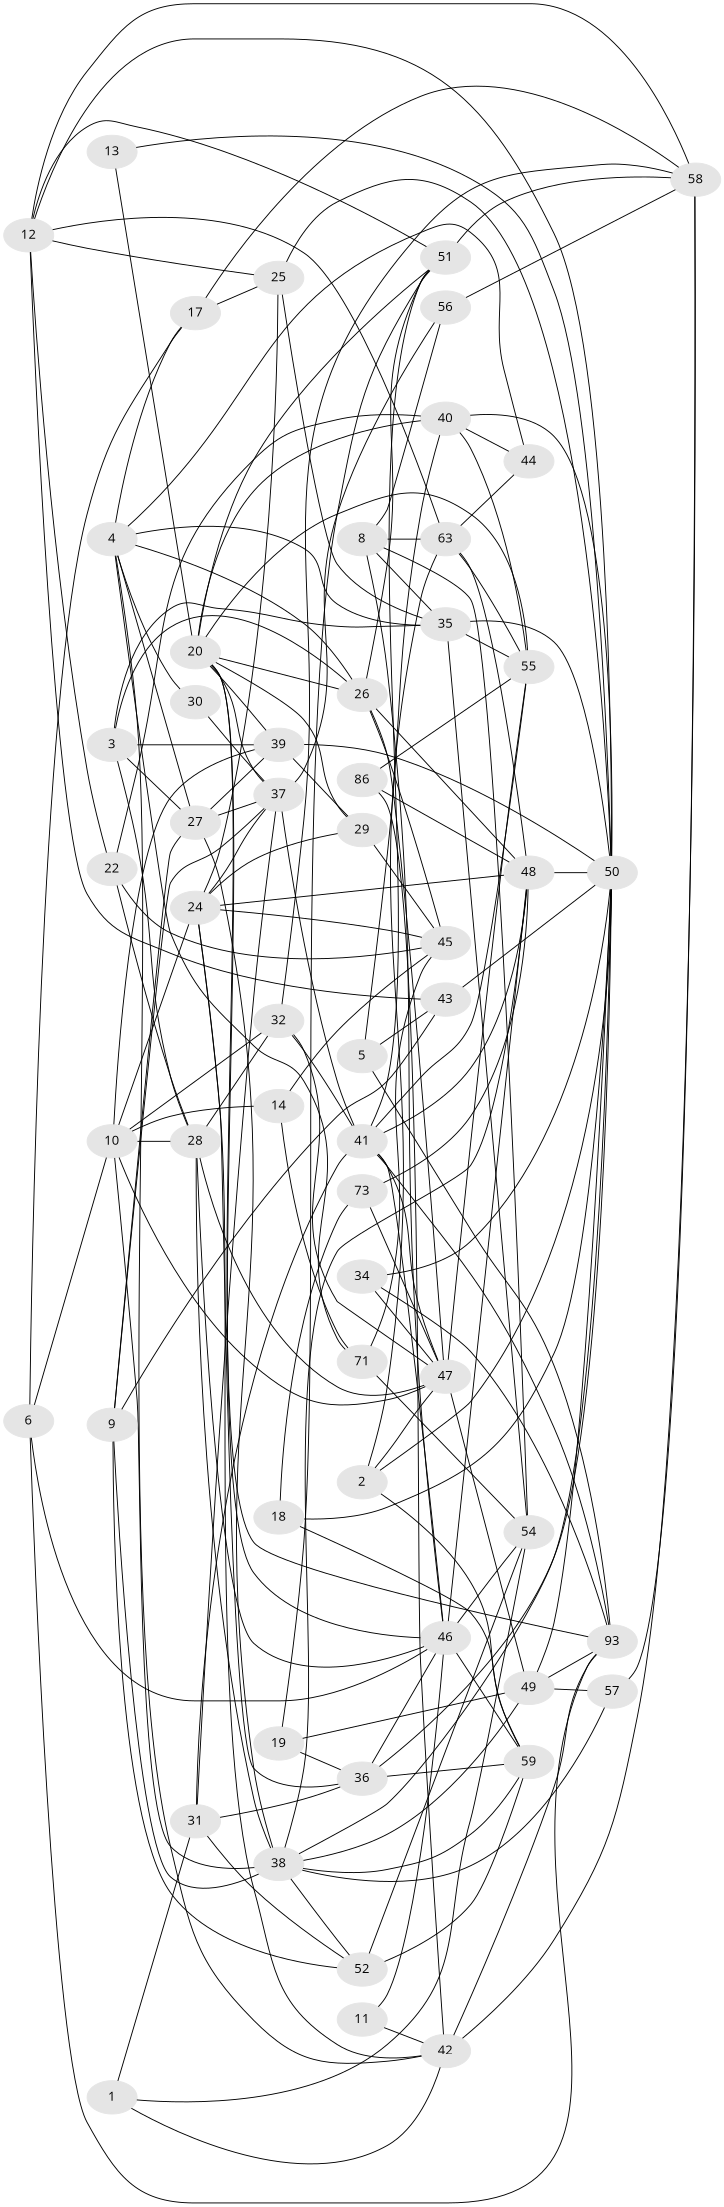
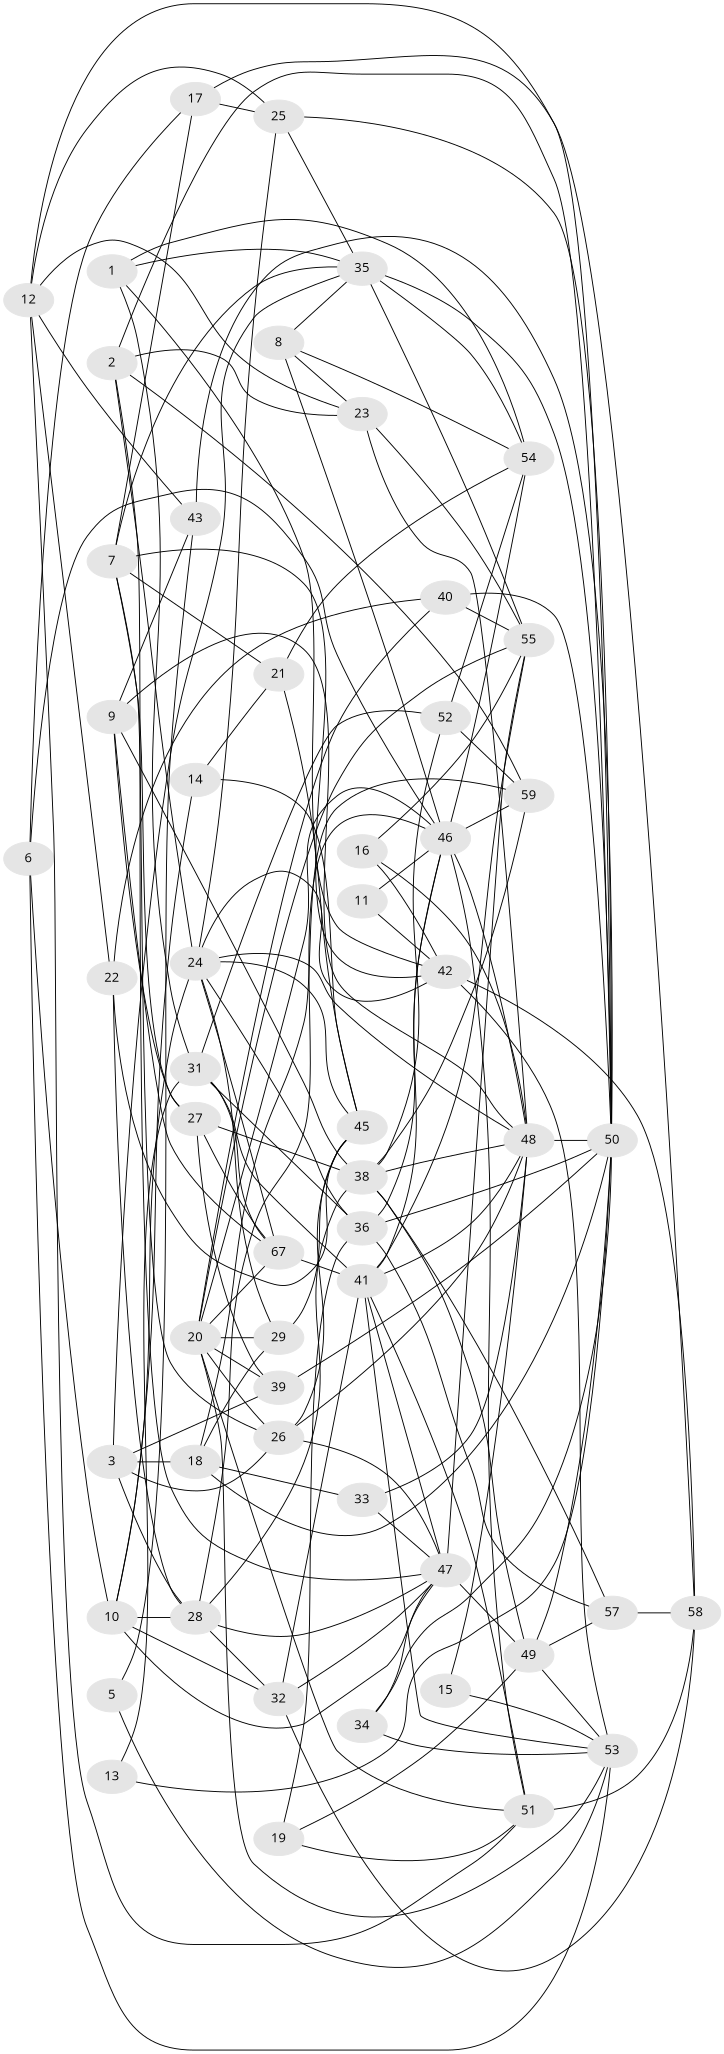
(335, 4) -> none
none -> (238, 250)
(446, 308) -> none
(393, 378) -> (489, 1324)
(154, 402) -> (147, 1524)
(529, 461) -> none
(112, 539) -> (112, 561)
(446, 539) -> (362, 414)
none -> (151, 649)
(401, 675) -> none
(195, 702) -> none
(362, 780) -> (362, 851)
(154, 784) -> (153, 1462)
(321, 787) -> (239, 1385)
(279, 795) -> (279, 1252)
(134, 920) -> none
(362, 1191) -> (362, 1500)
(133, 1353) -> none
(362, 1362) -> (279, 674)
(580, 1424) -> none
(612, 1642) -> (612, 1751)
none -> (446, 1691)
(133, 1764) -> (328, 790)
(446, 1770) -> (470, 1465)
